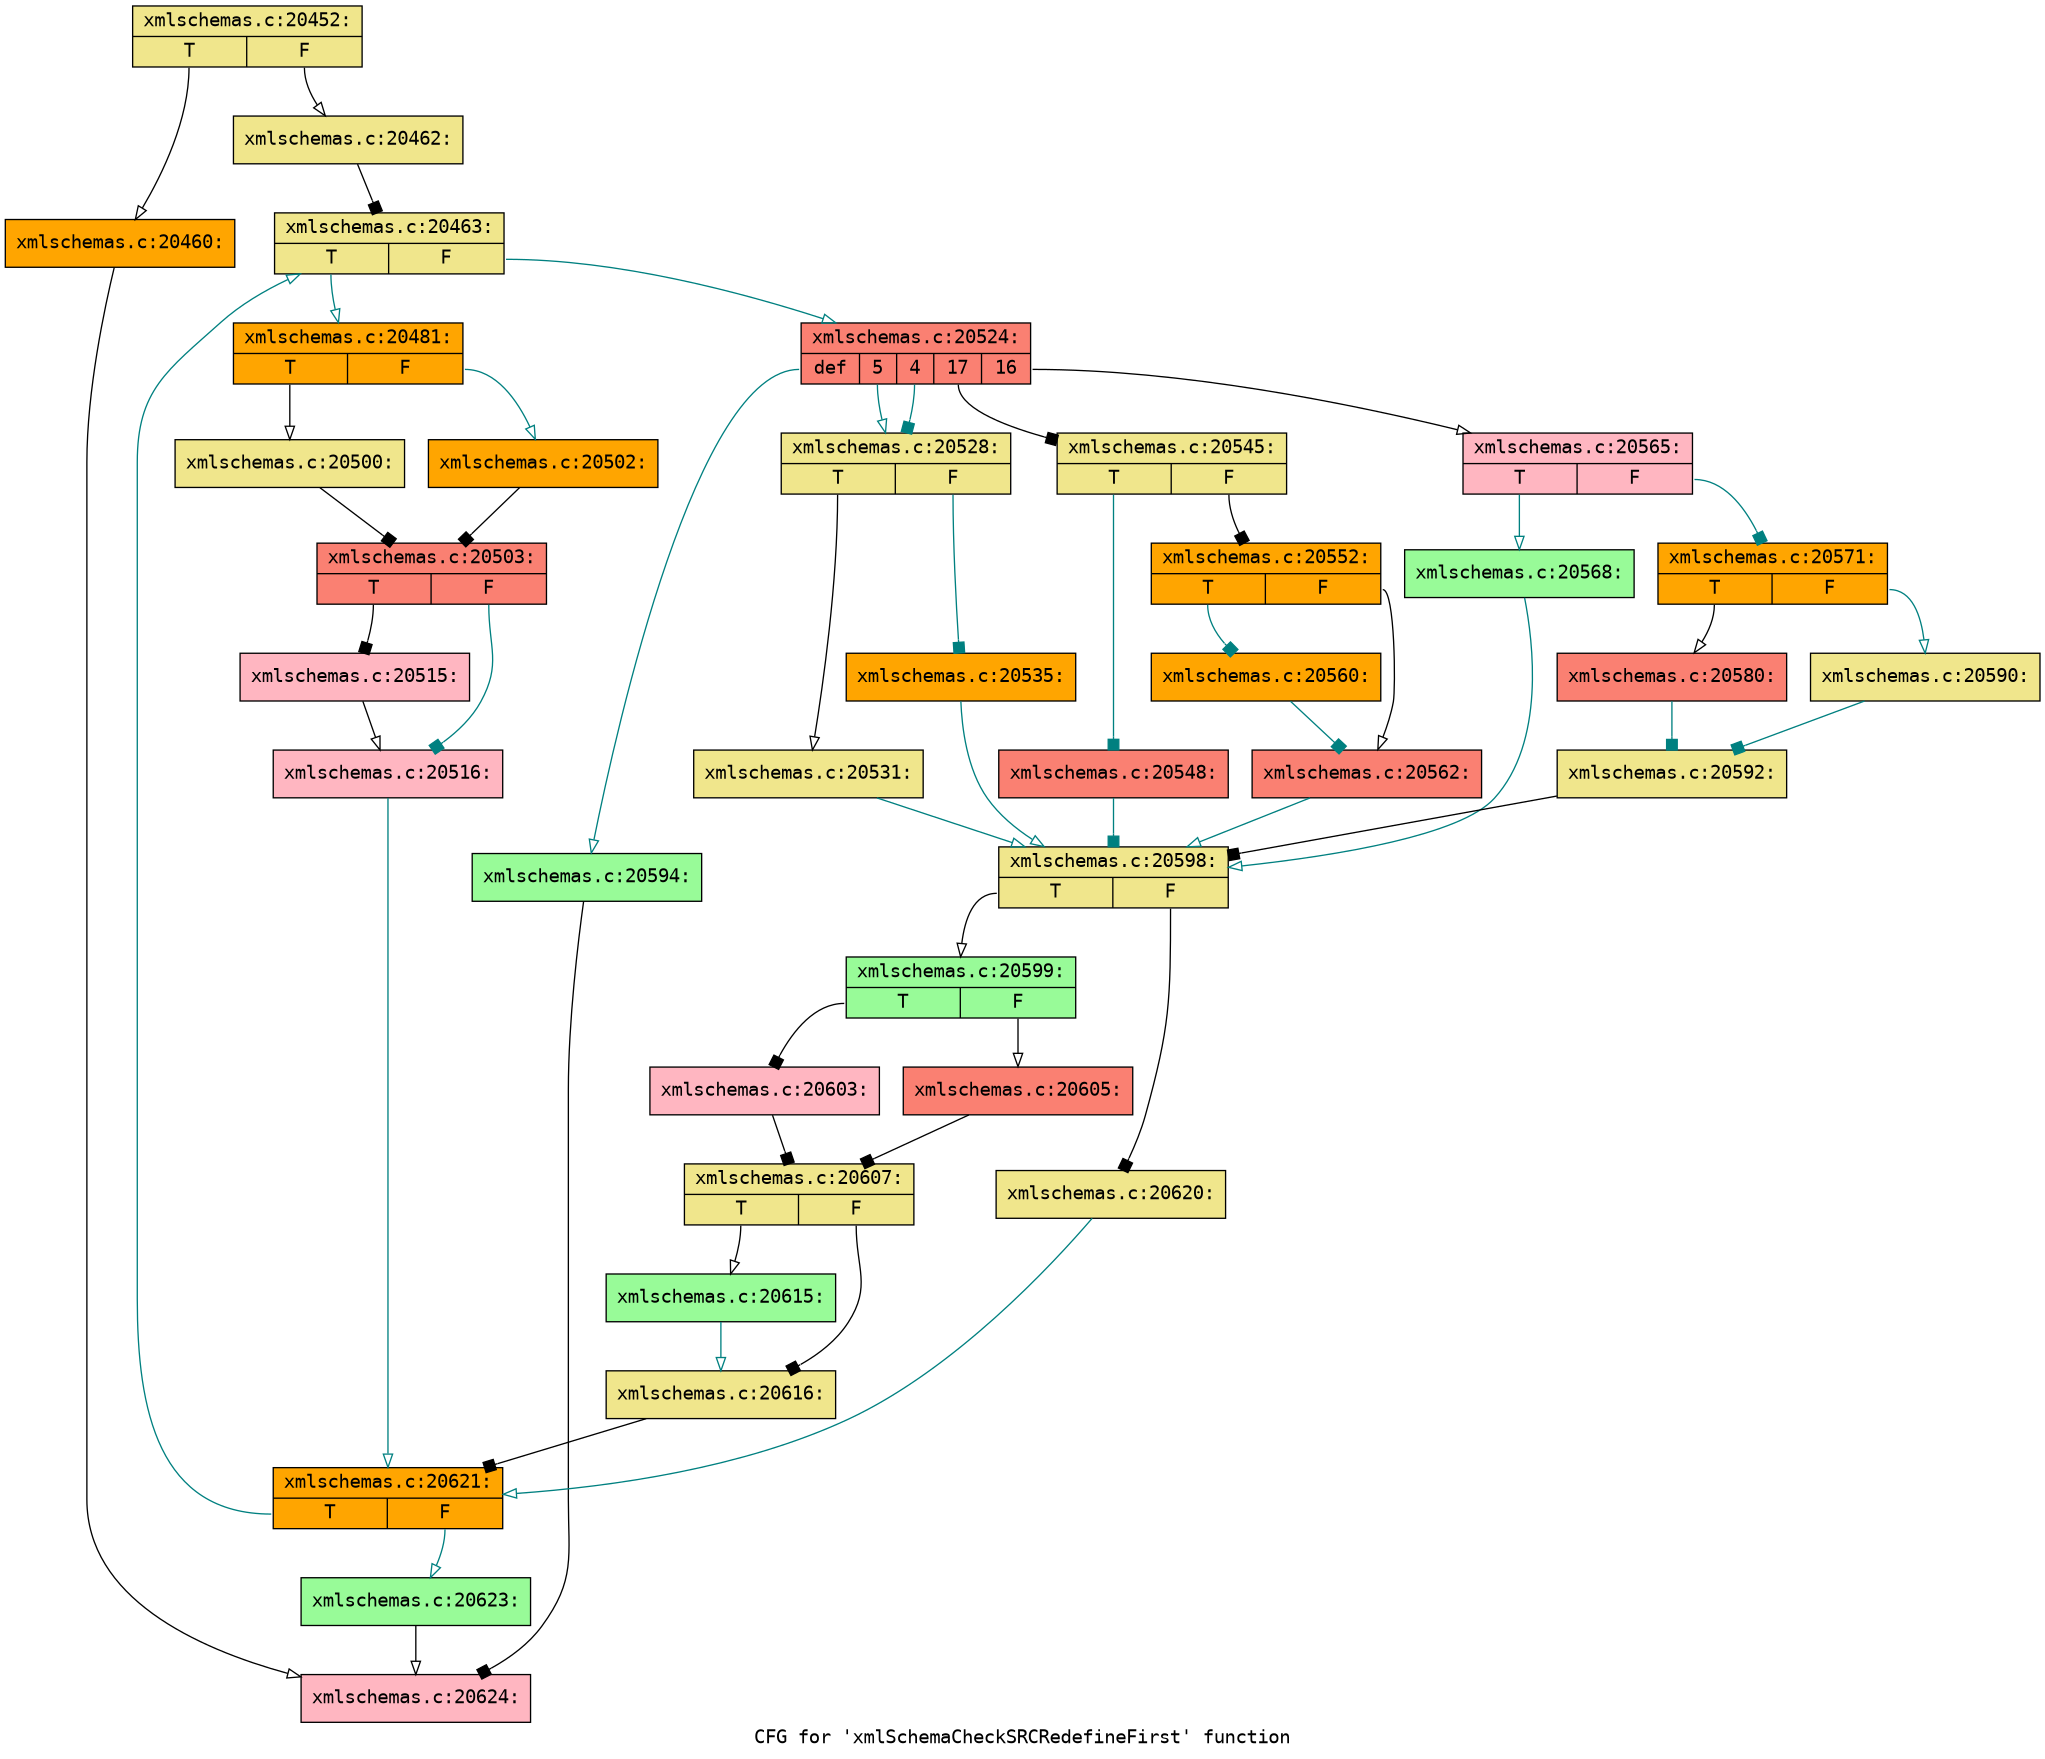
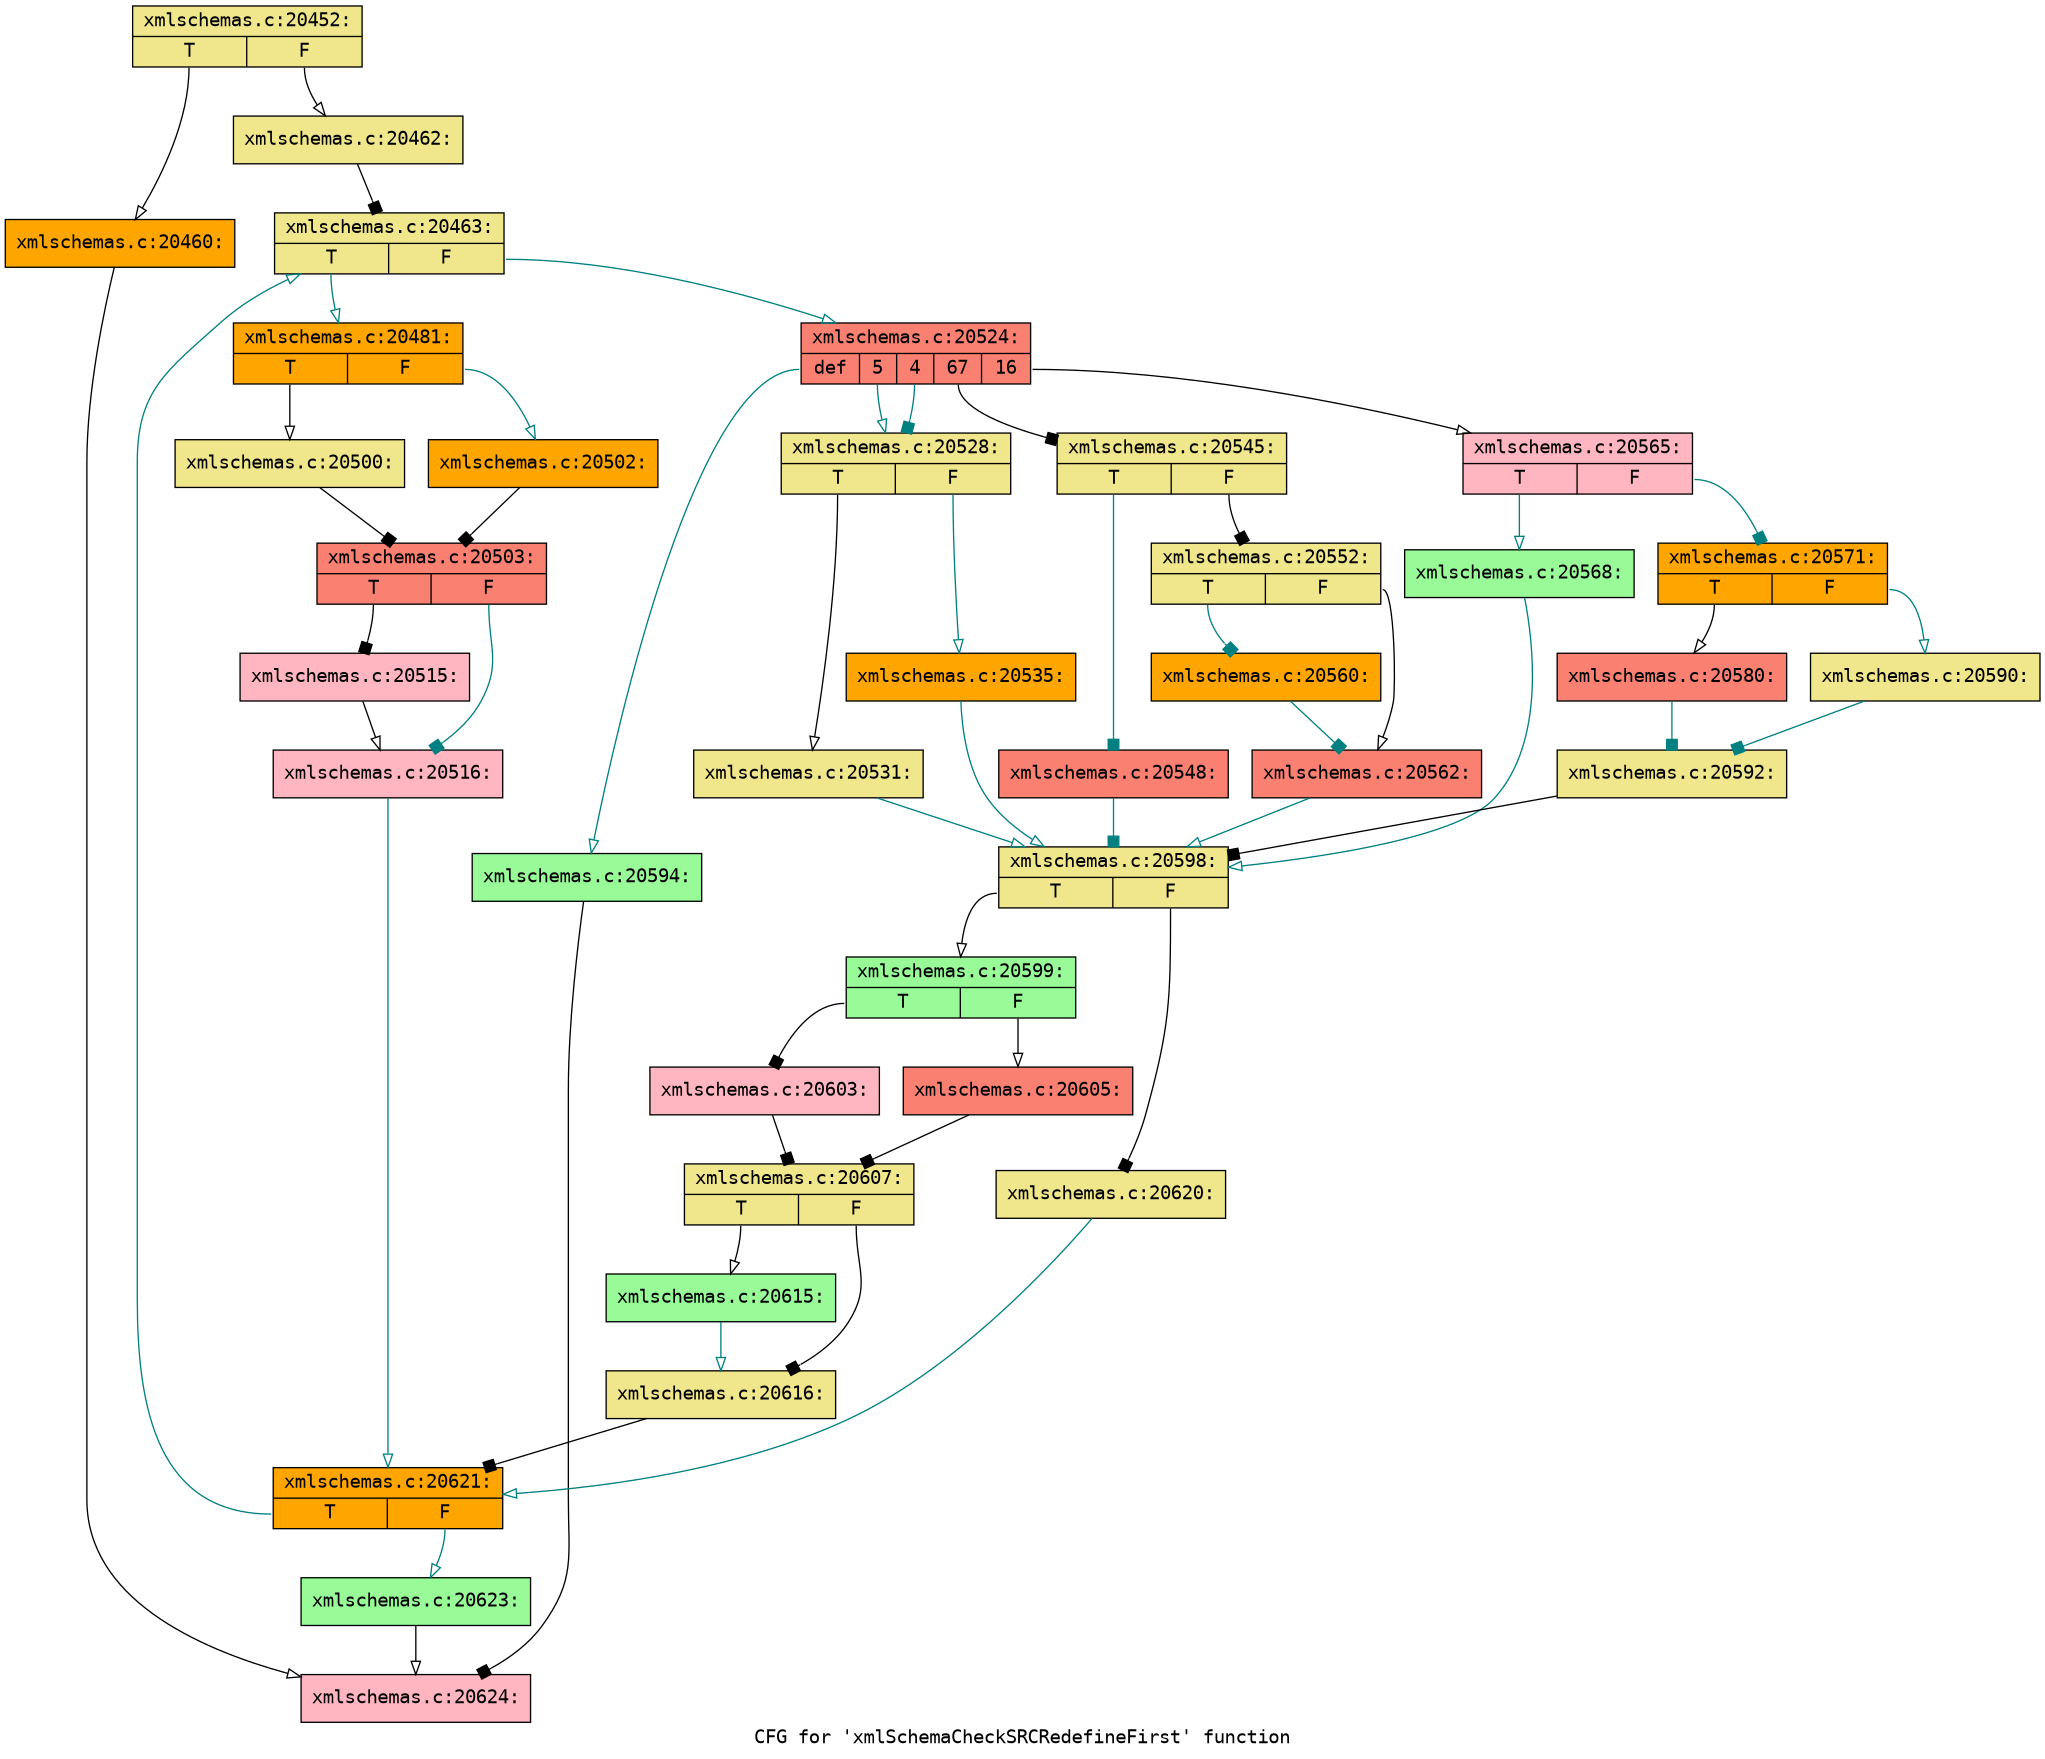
(958, 368) -> (958, 368)
(955, 567) -> (955, 567)
(1266, 574) -> (1266, 574)
